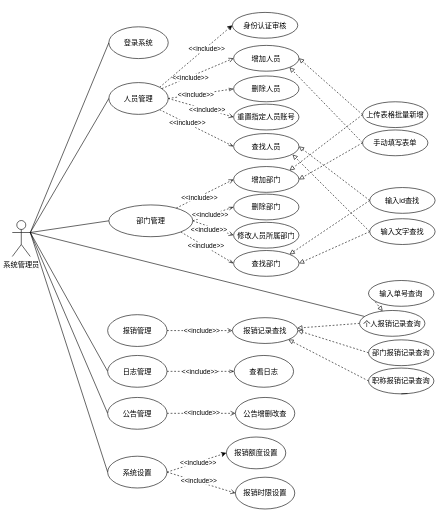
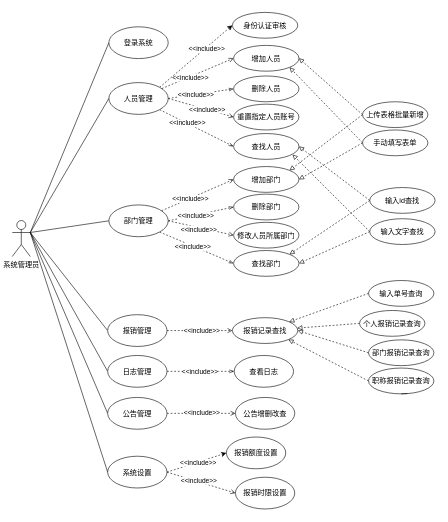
(151, 221) -> (139, 221)
(199, 275) -> (71, 284)
(374, 300) -> (333, 306)
